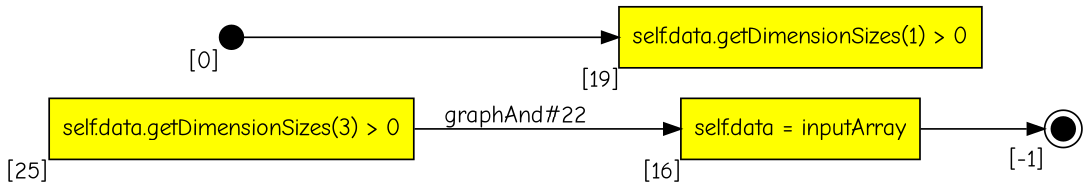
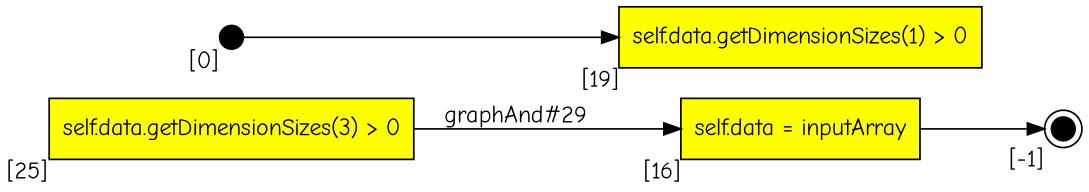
(516, 116) -> (516, 116)
